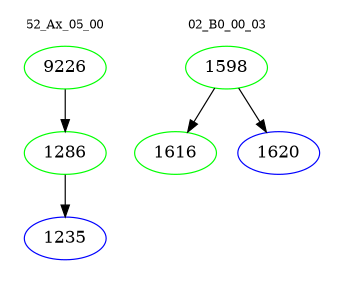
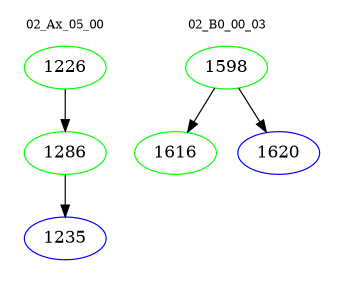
(65, 26) -> (65, 26)
(65, 68) -> (65, 68)
